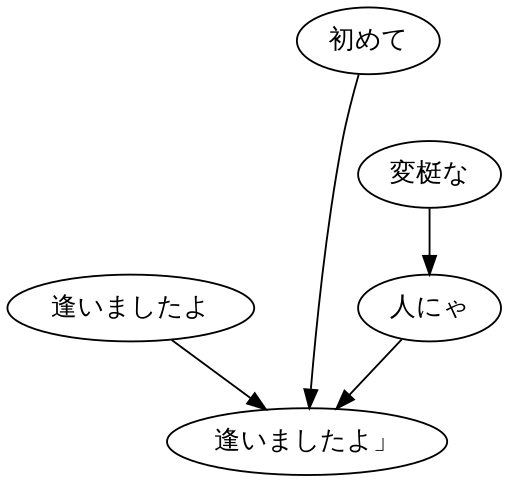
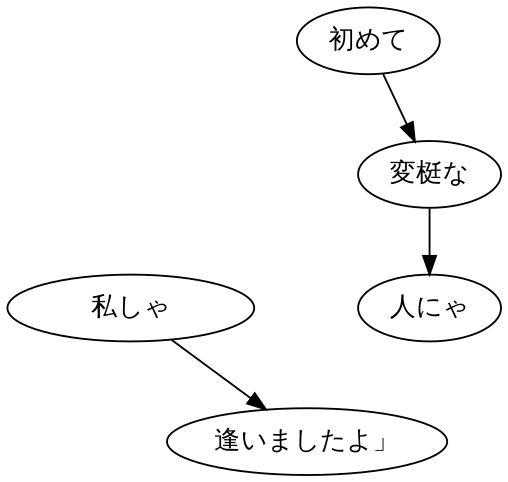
(328, 230) -> (395, 99)
(131, 308) -> (131, 308)
(375, 367) -> none
